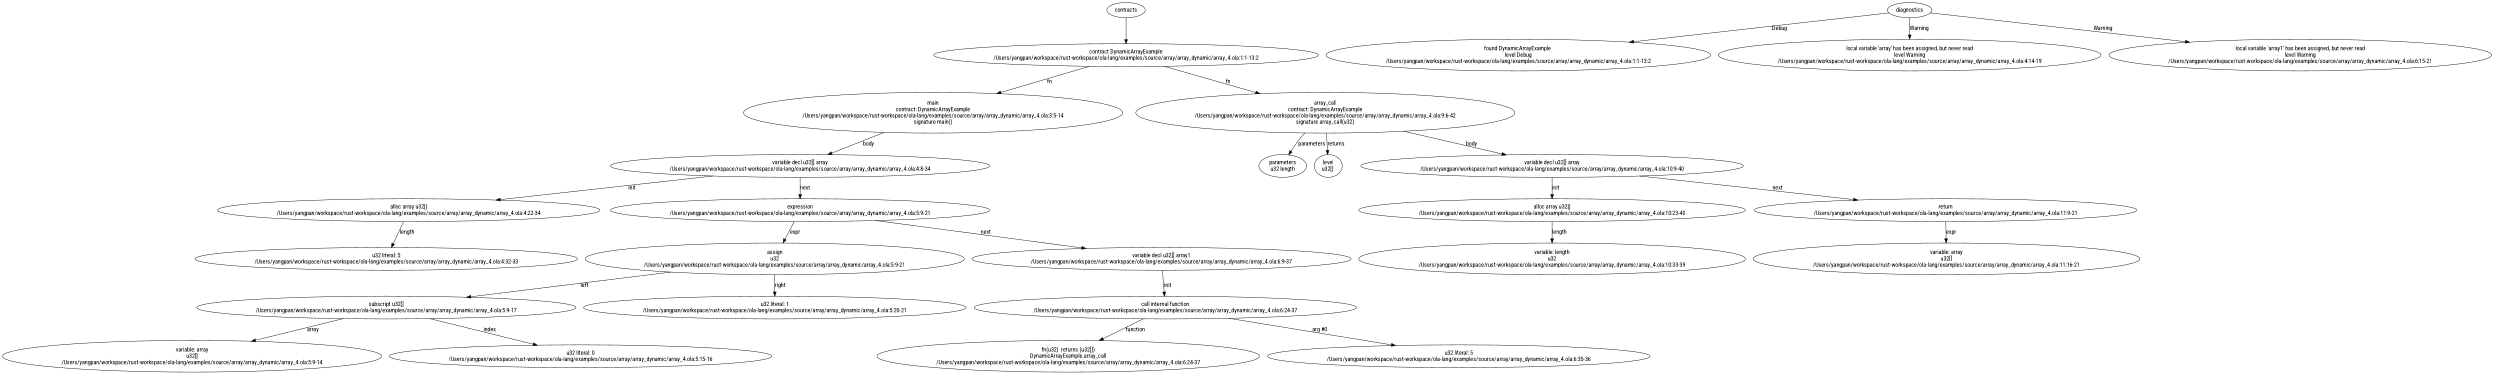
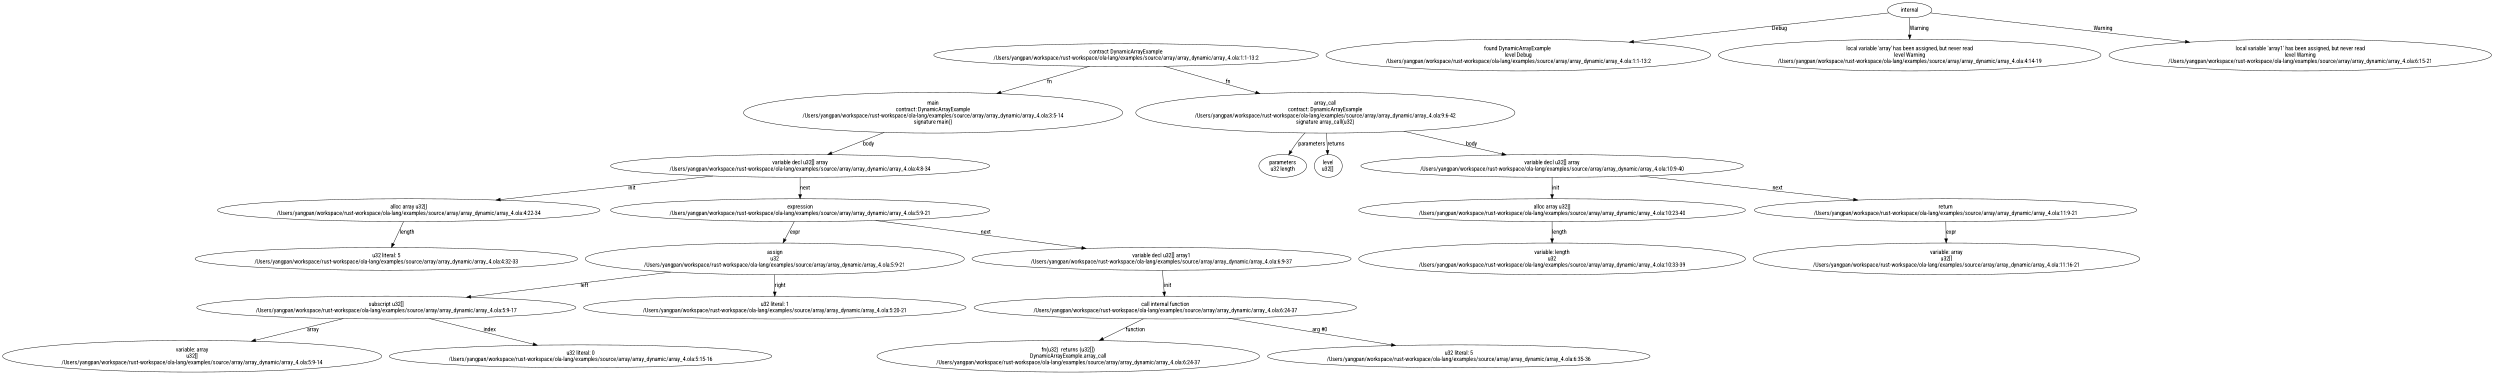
(1126, 10) -> none
(1910, 10) -> (1910, 10)
